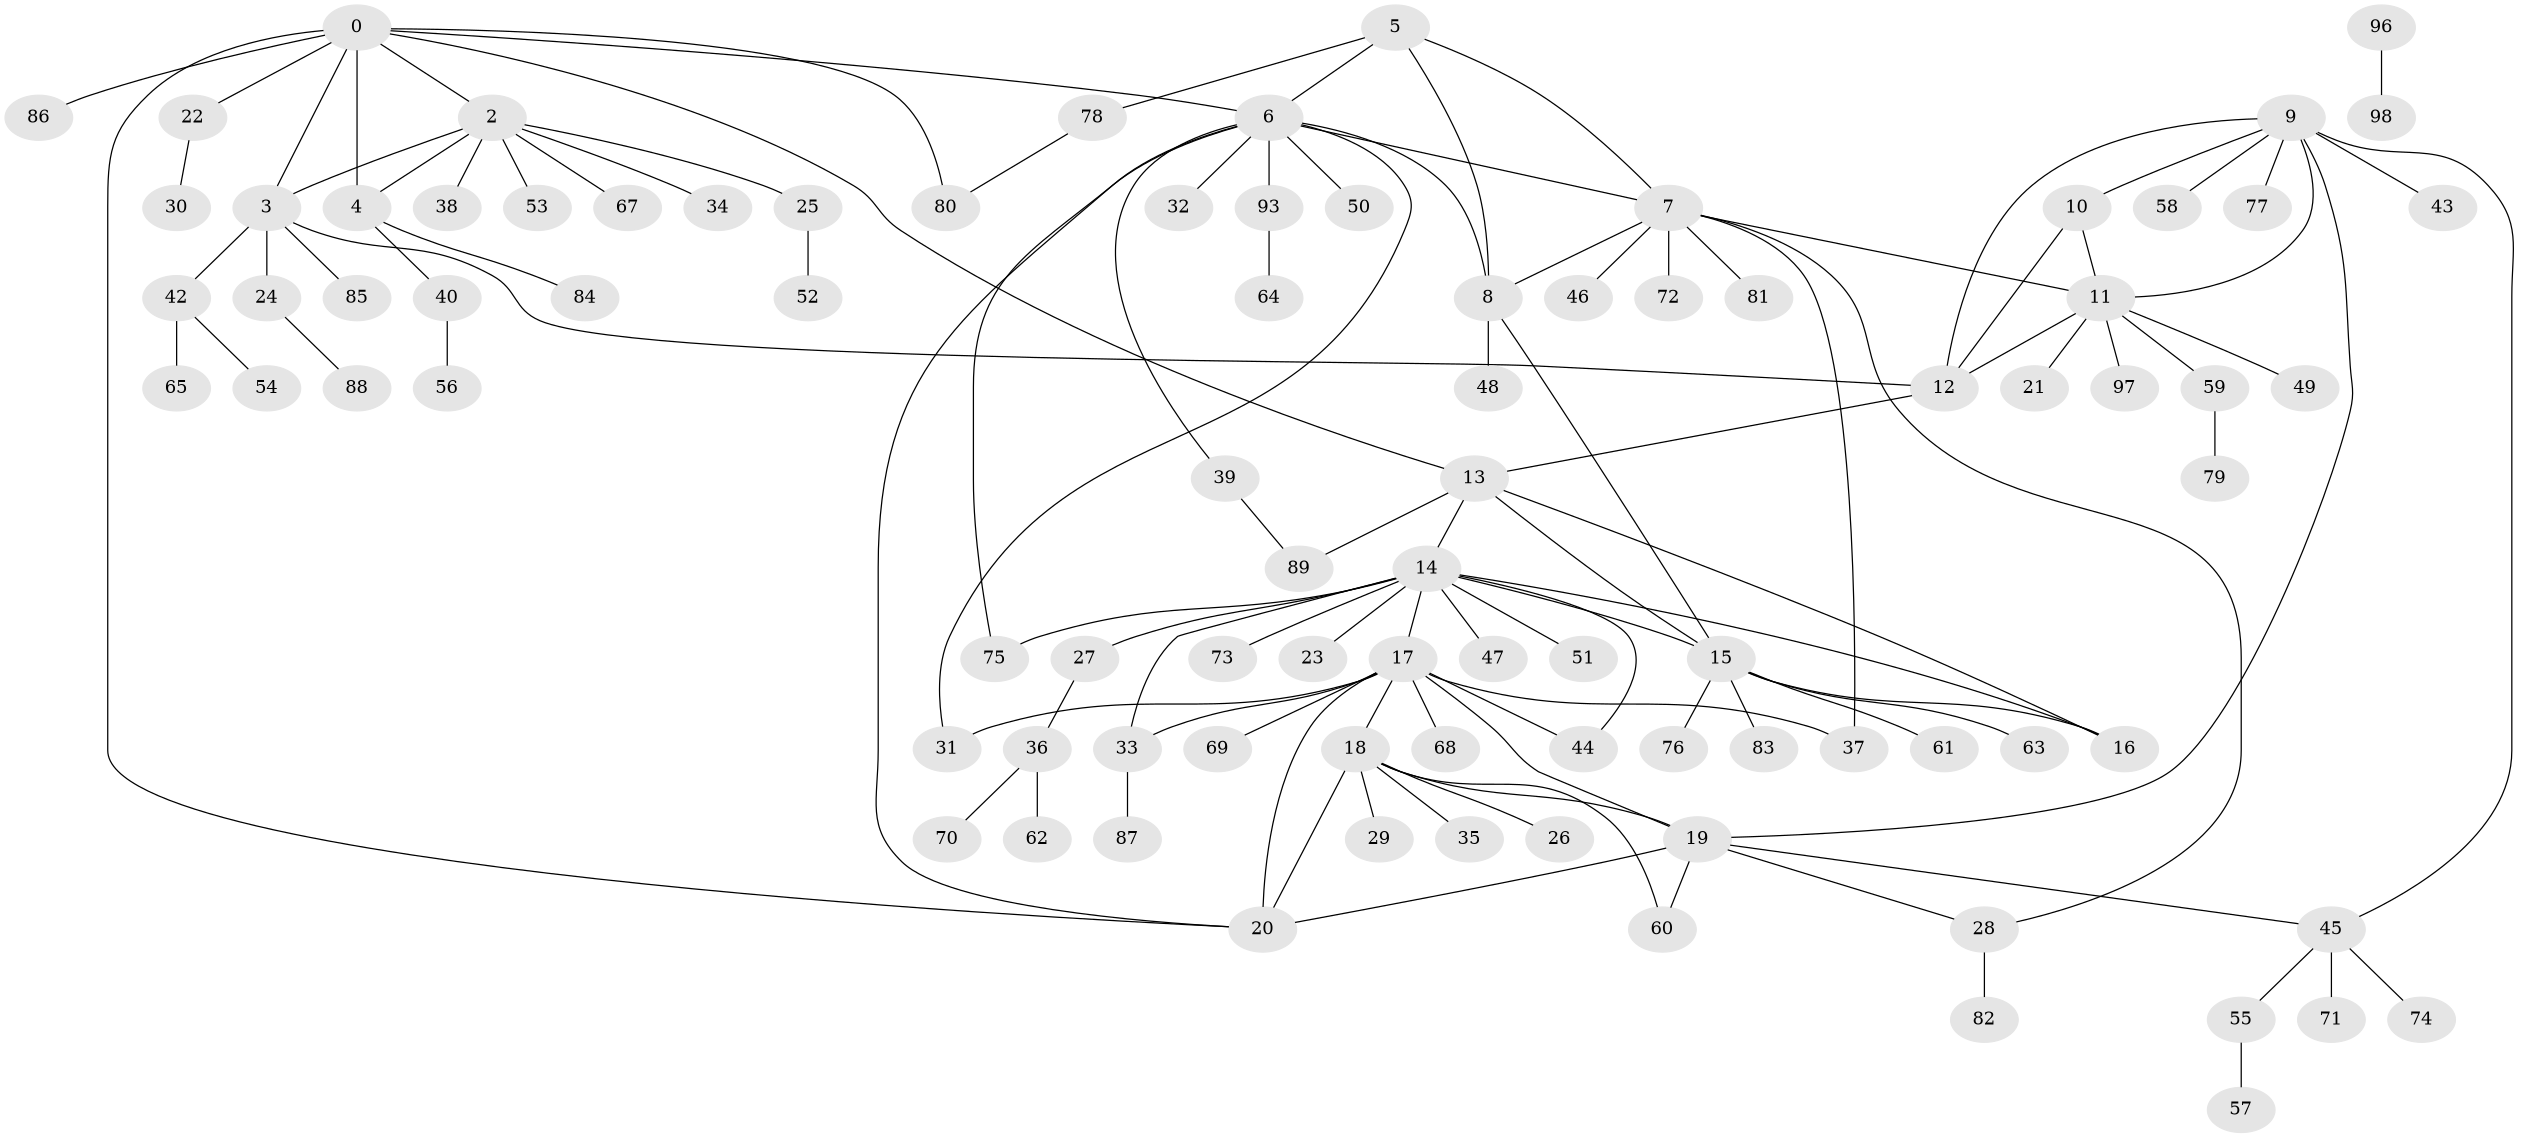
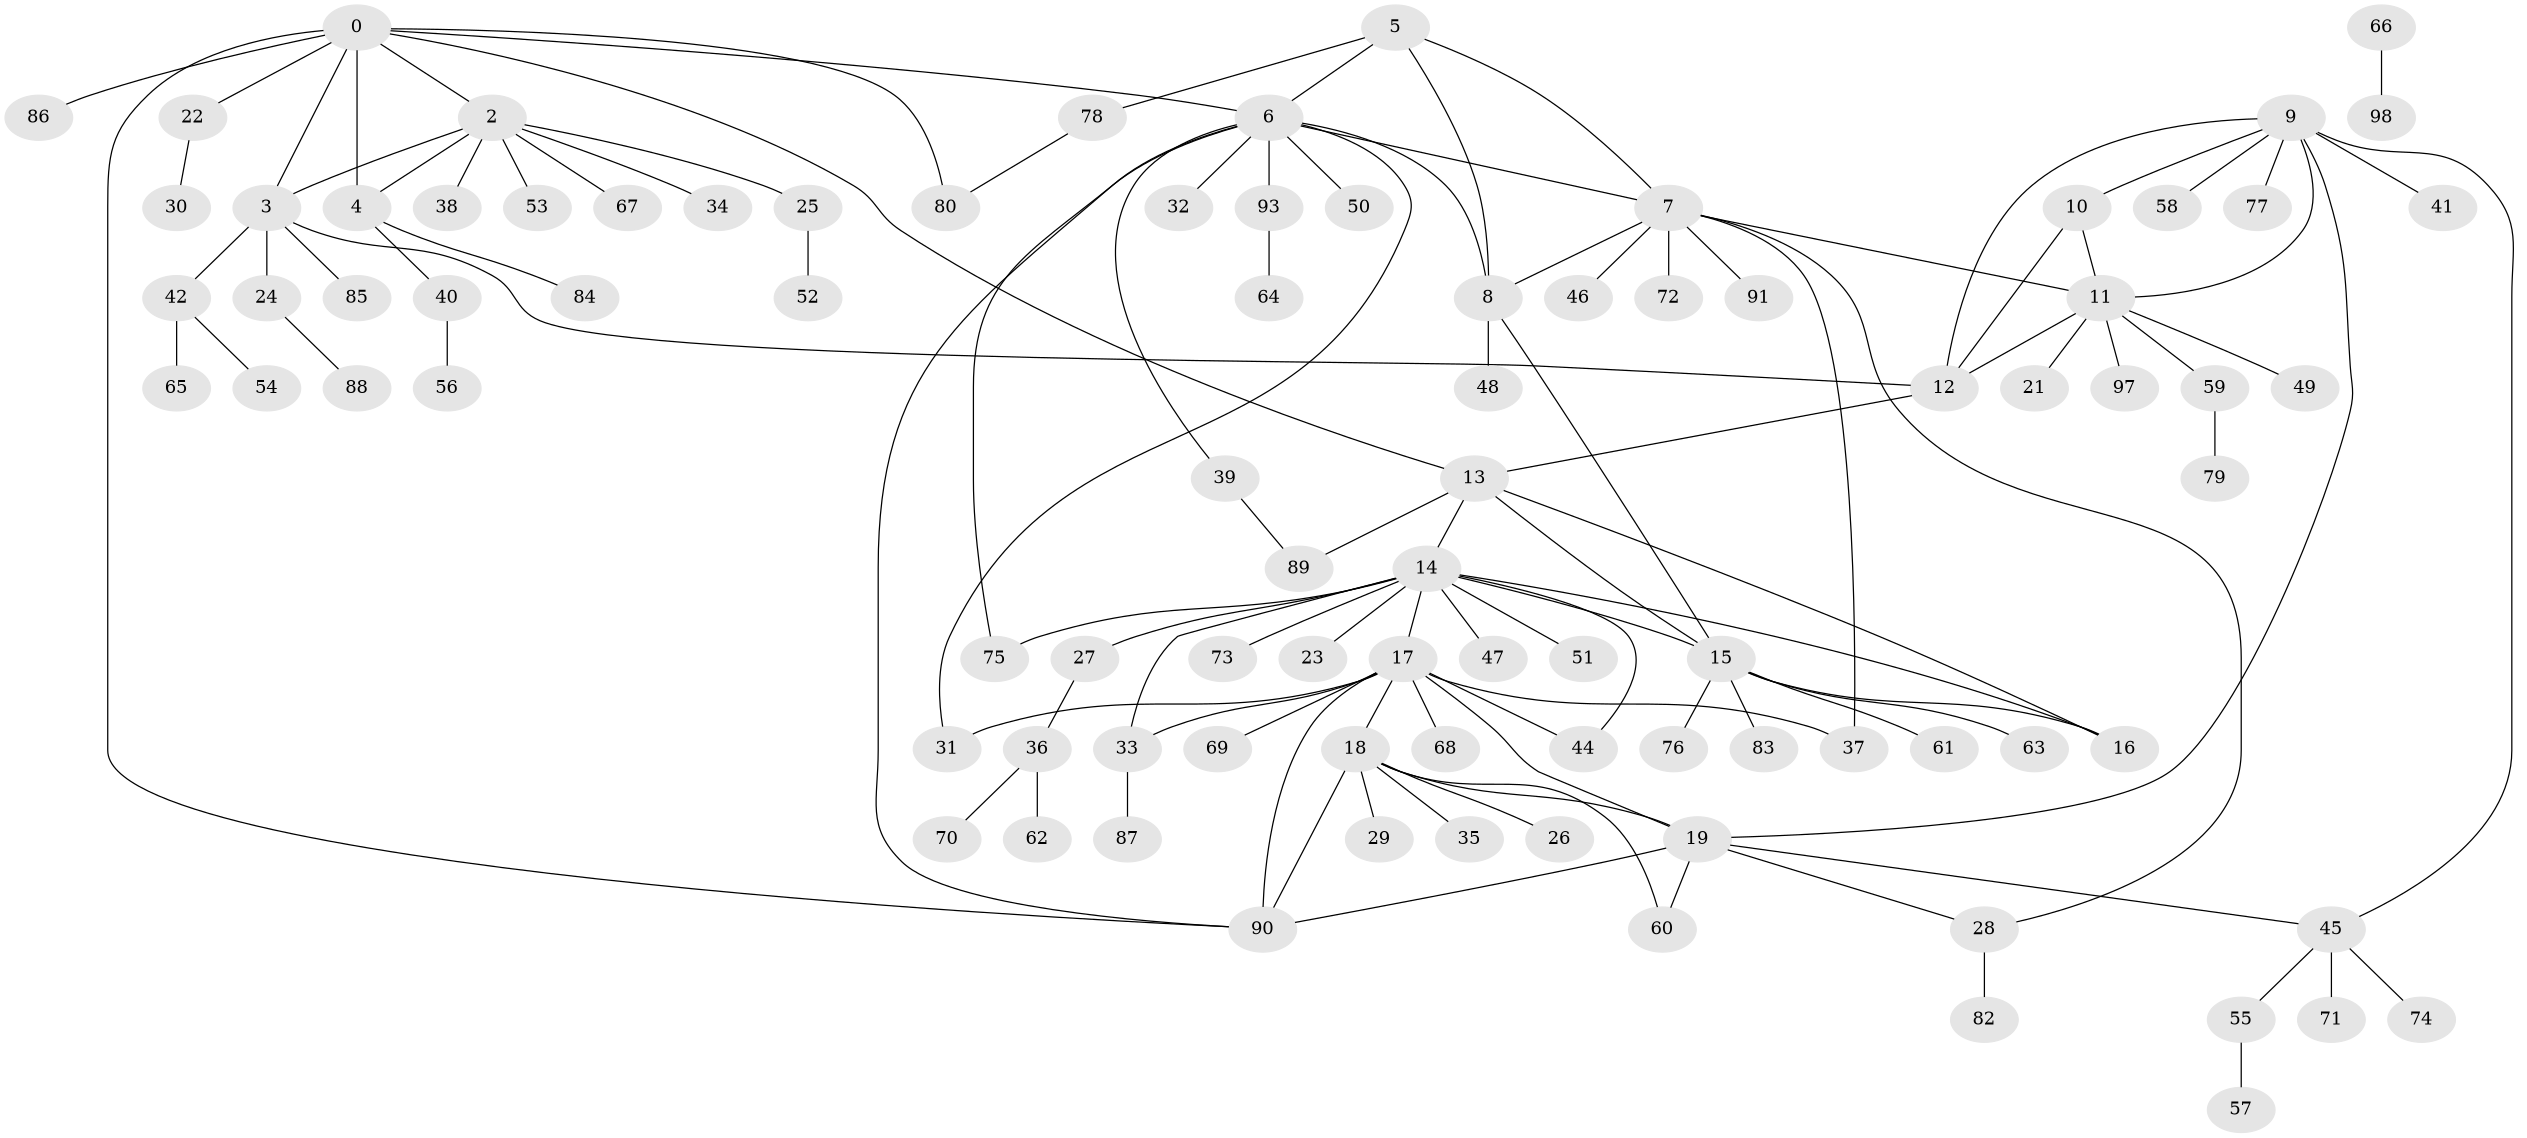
(2382, 28) -> (2382, 28)
(2443, 208) -> (2443, 208)
(1759, 298) -> (1759, 298)
(1263, 930) -> (1263, 930)
